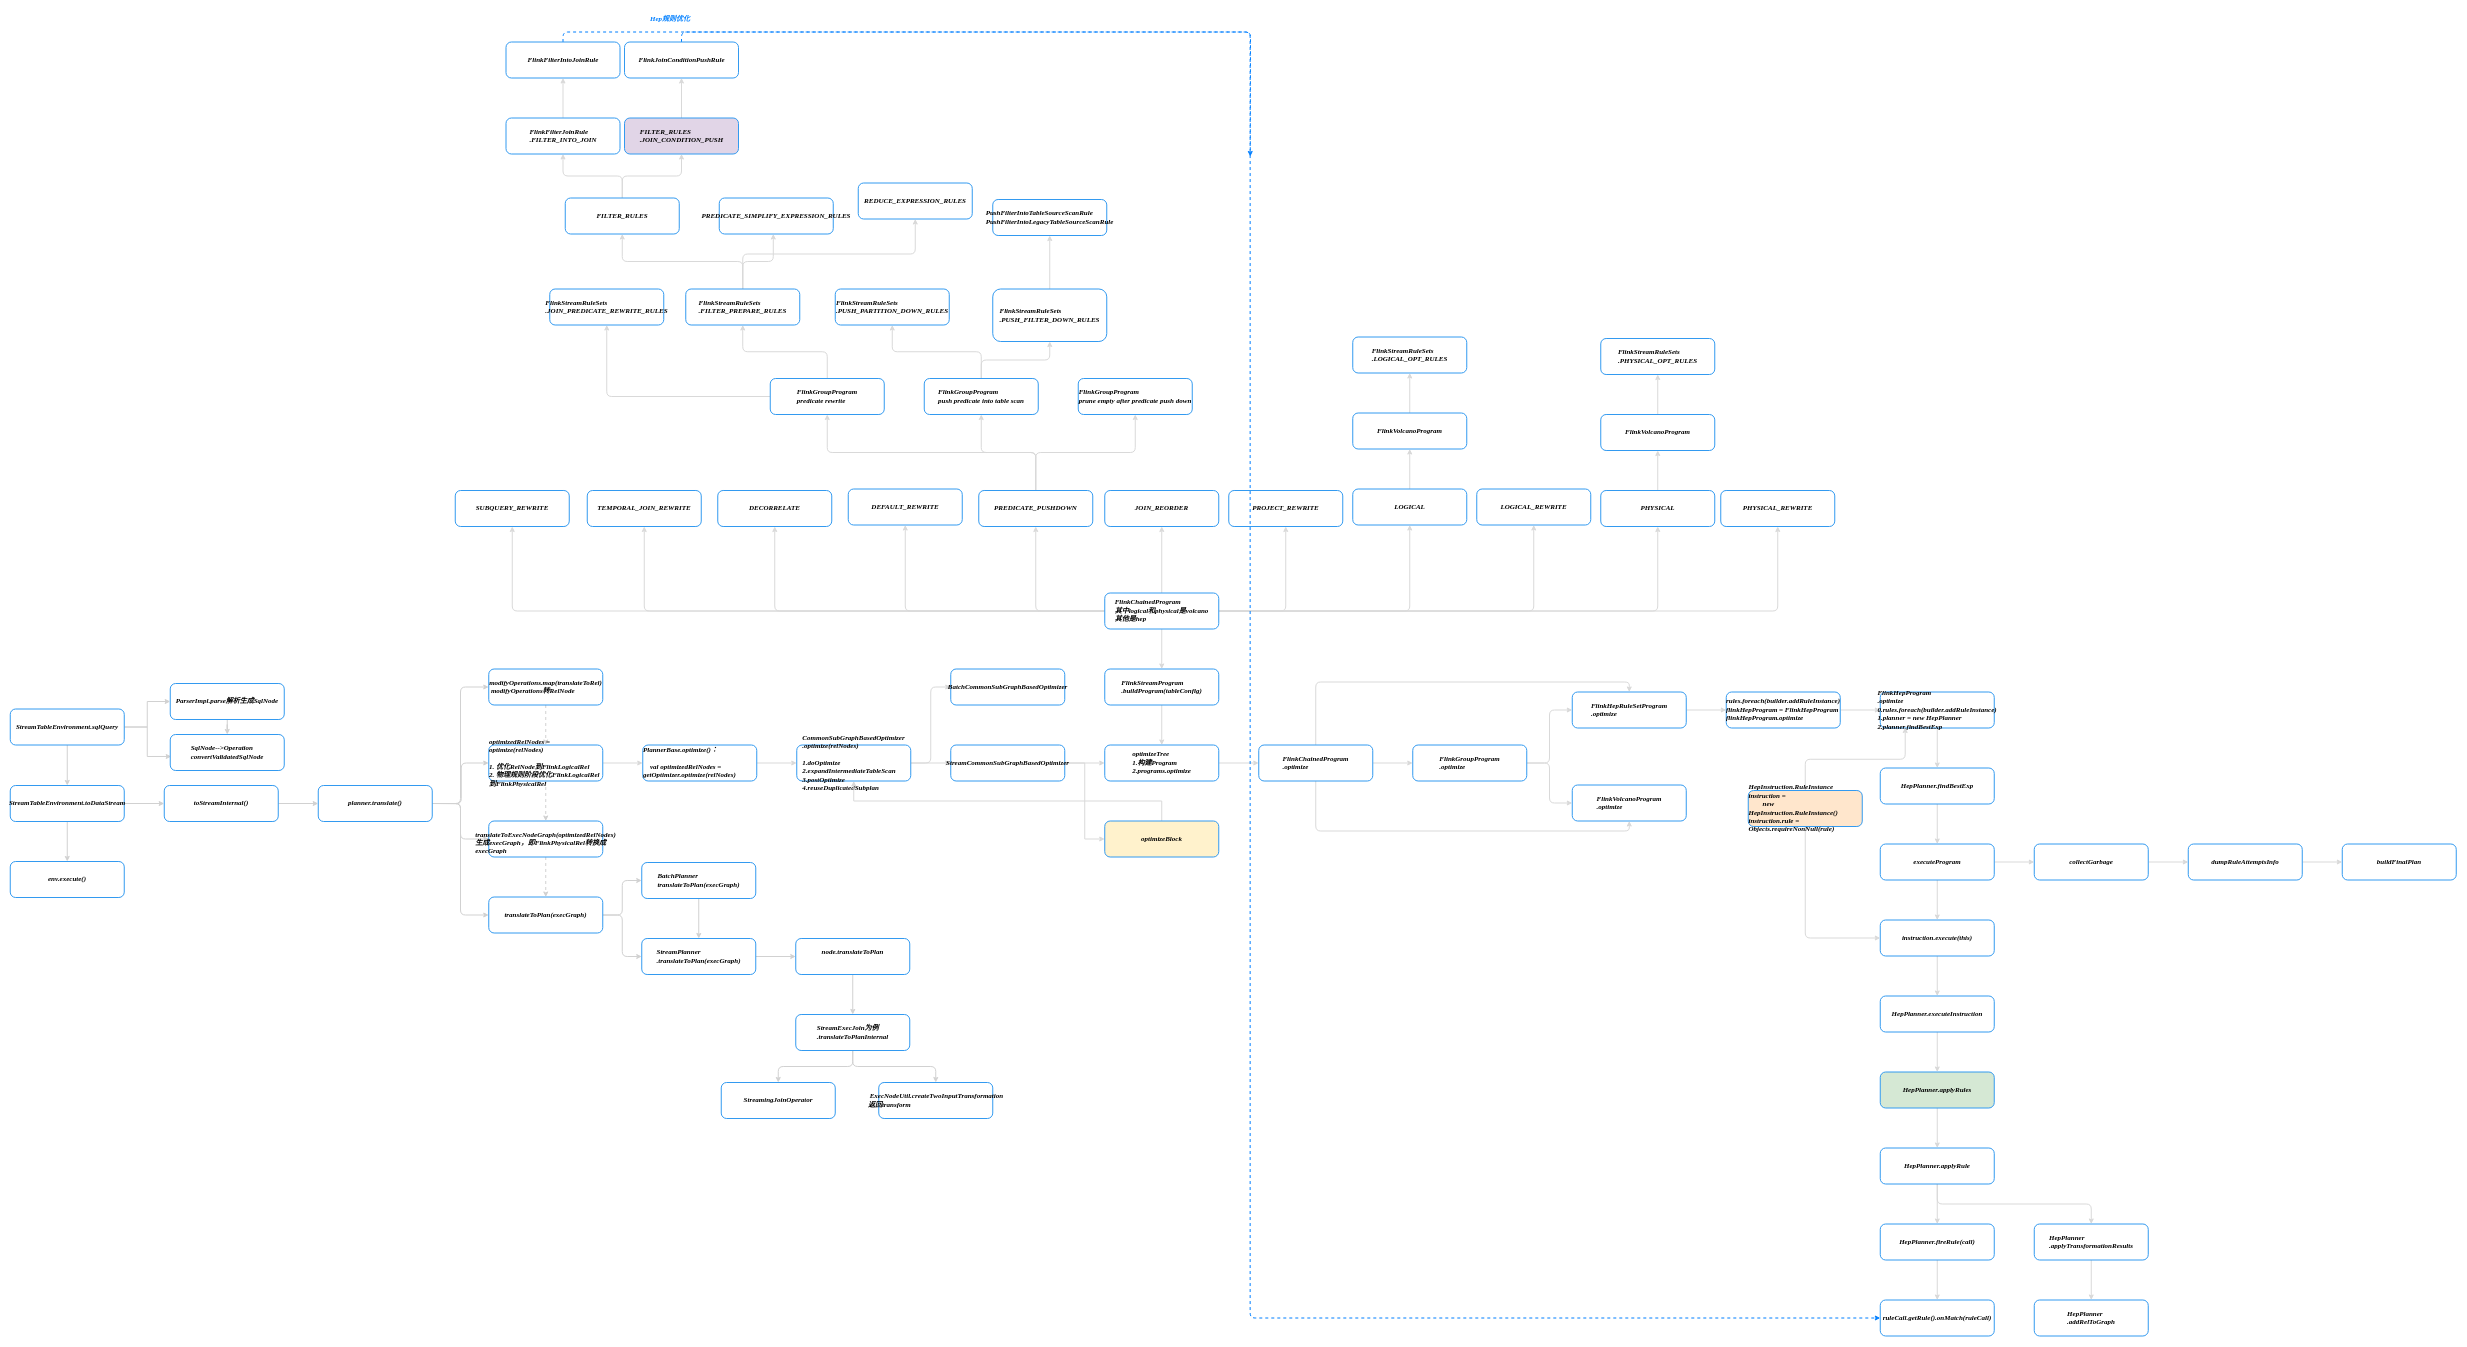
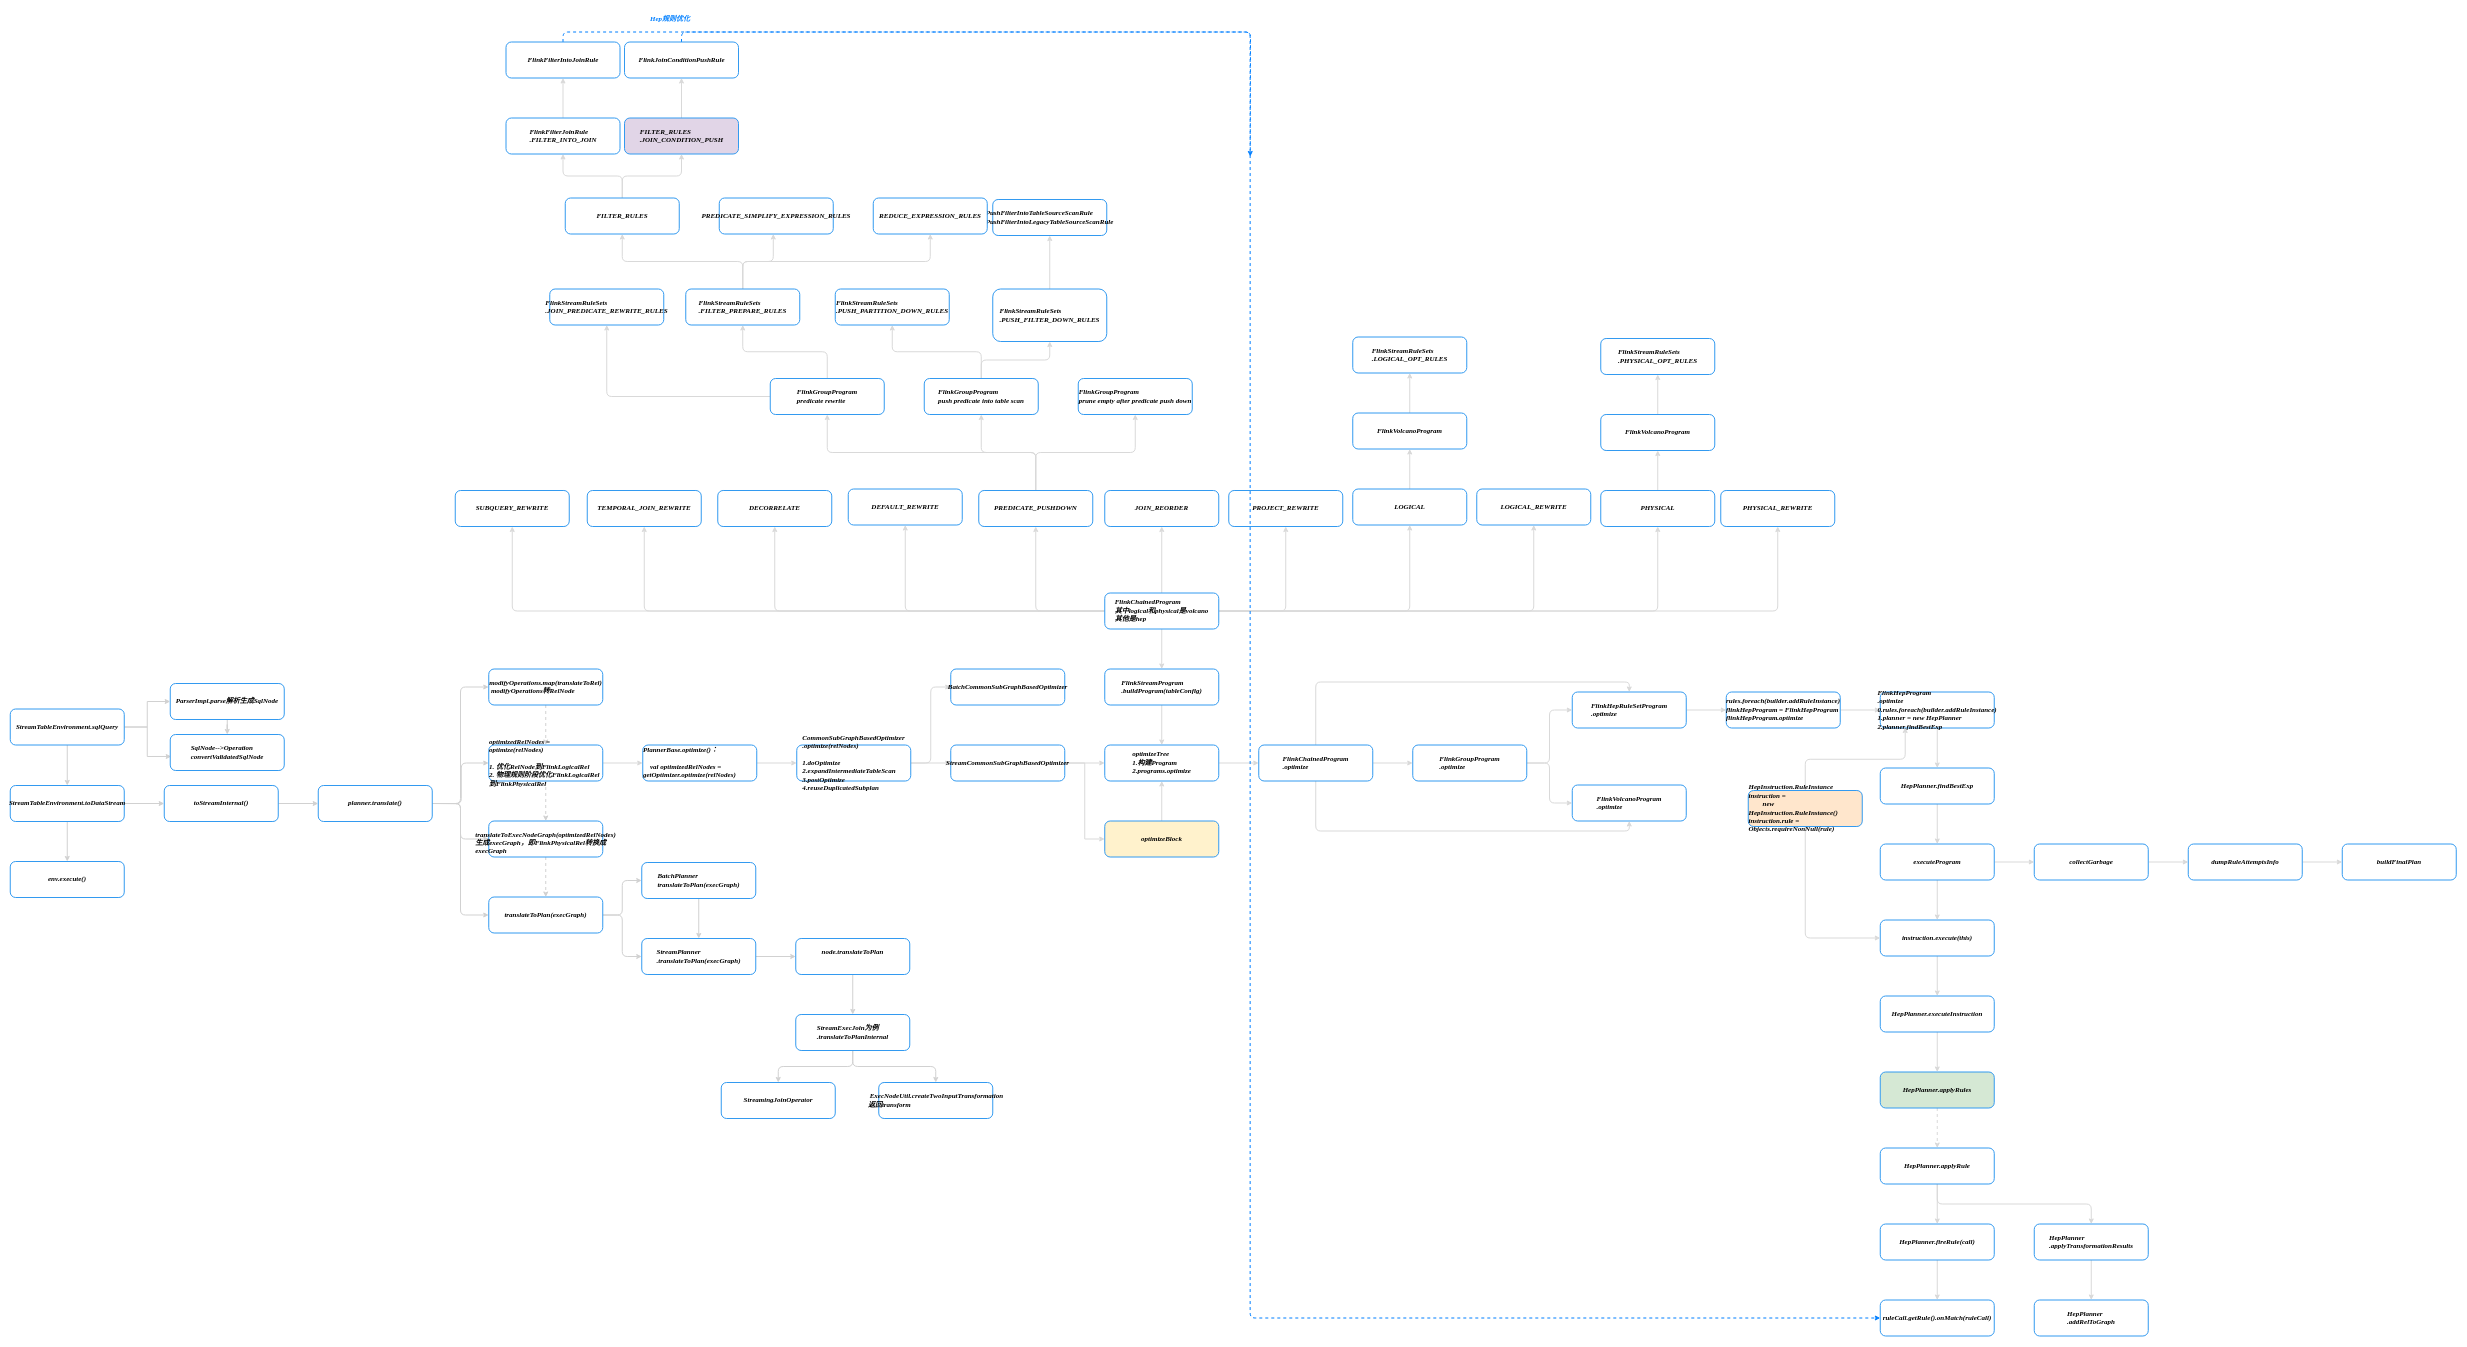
(915, 201) -> (930, 216)
(854, 788) -> (1162, 793)
(1937, 1126) -> (1937, 1126)
